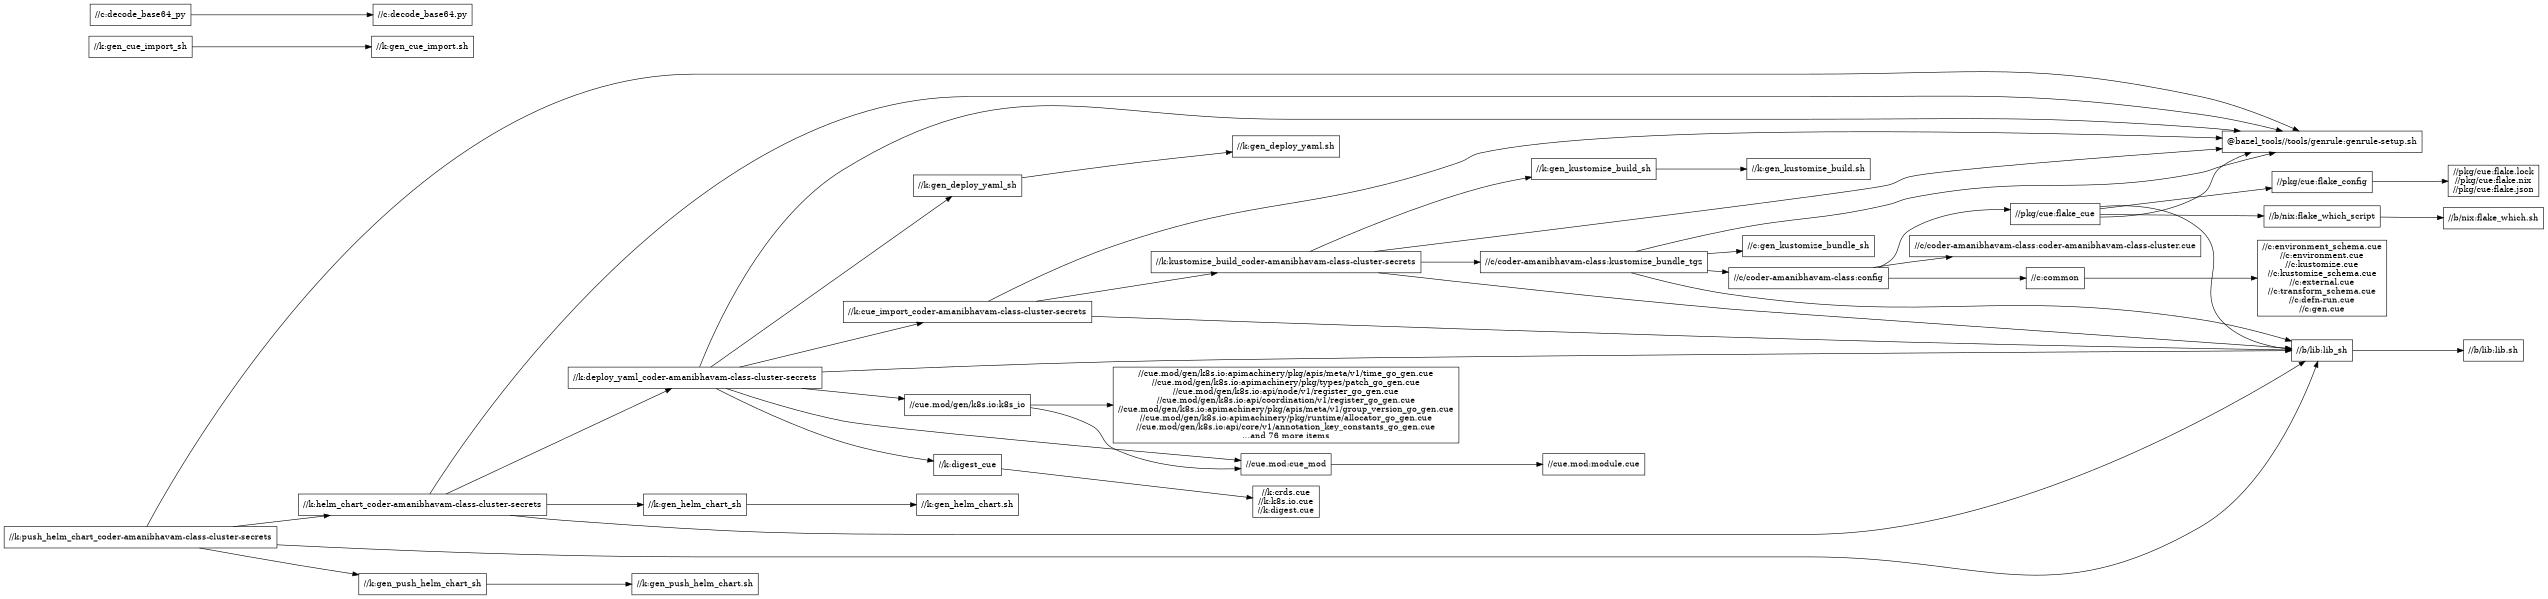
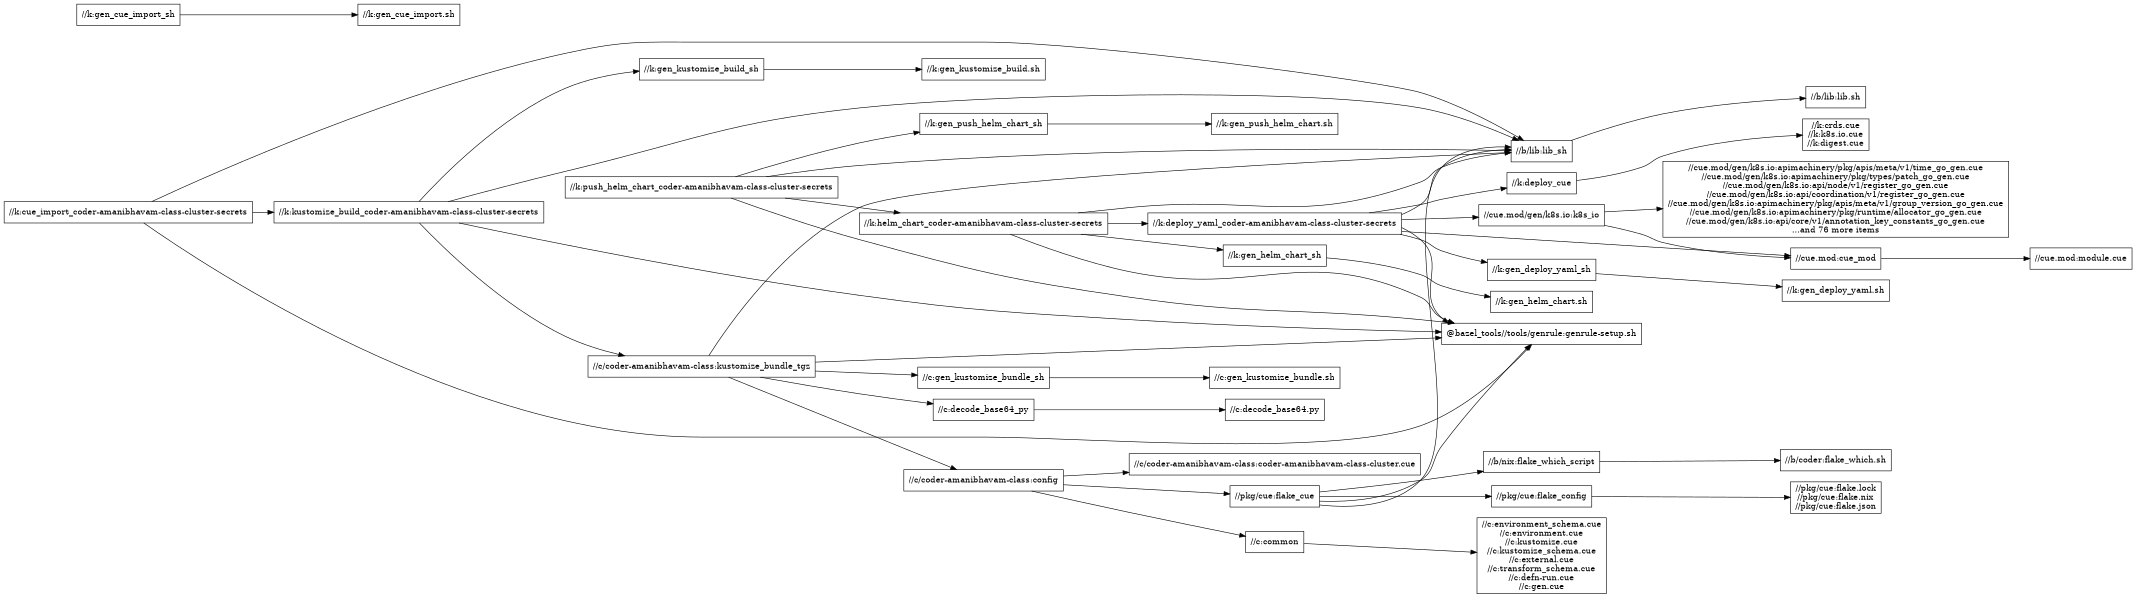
(2494, 218) -> (1836, 460)
(828, 346) -> none
none -> (1275, 378)
none -> (844, 391)
(968, 465) -> (1542, 183)
